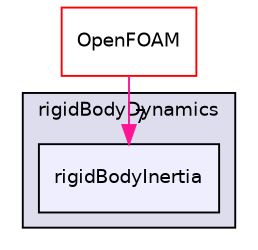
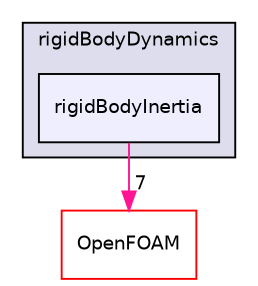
(129, 104) -> (129, 170)
